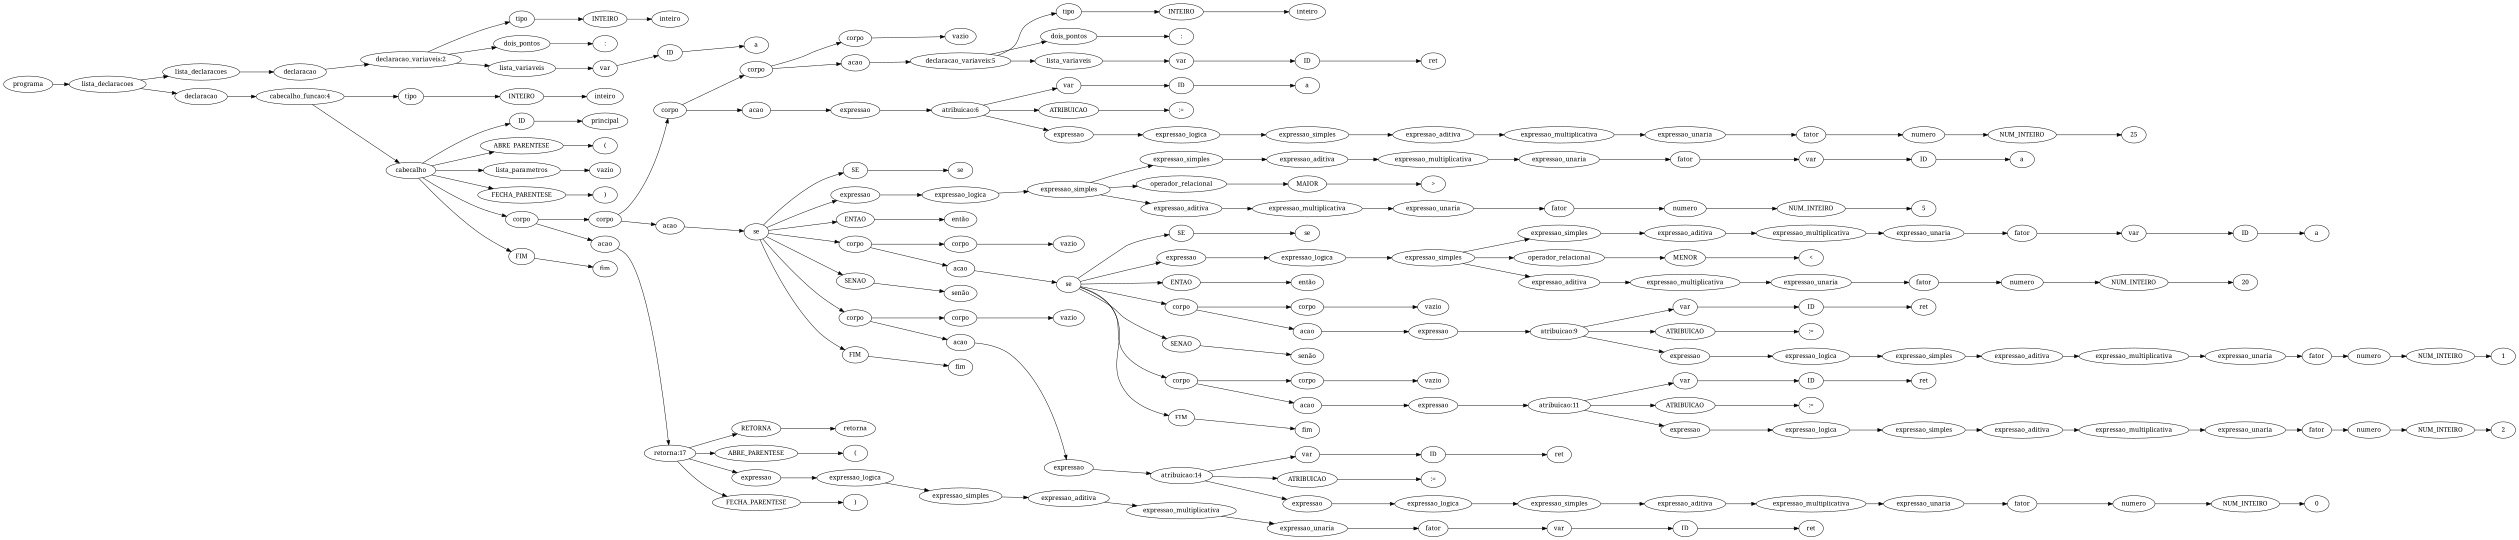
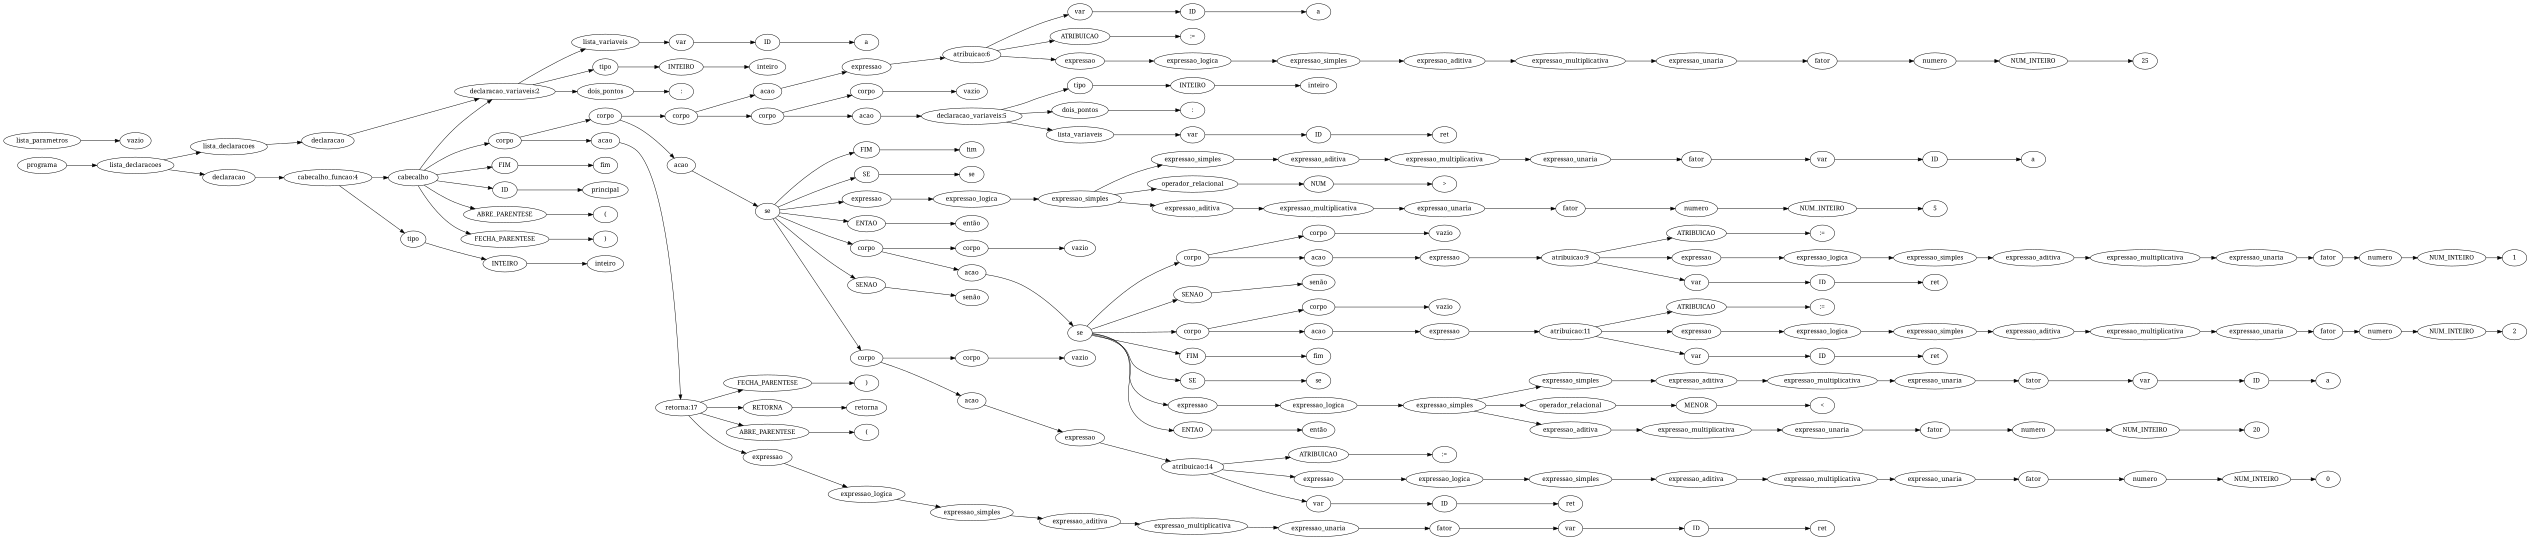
(457, 170) -> (450, 133)
(1307, 184) -> (1319, 184)
